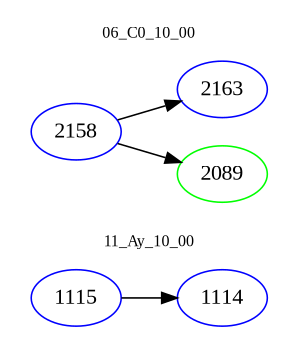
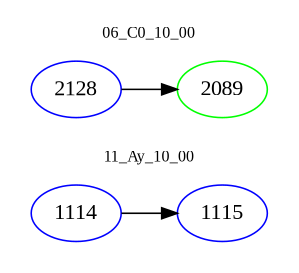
(222, 89) -> none
(76, 132) -> (76, 89)
(141, 298) -> (141, 213)
